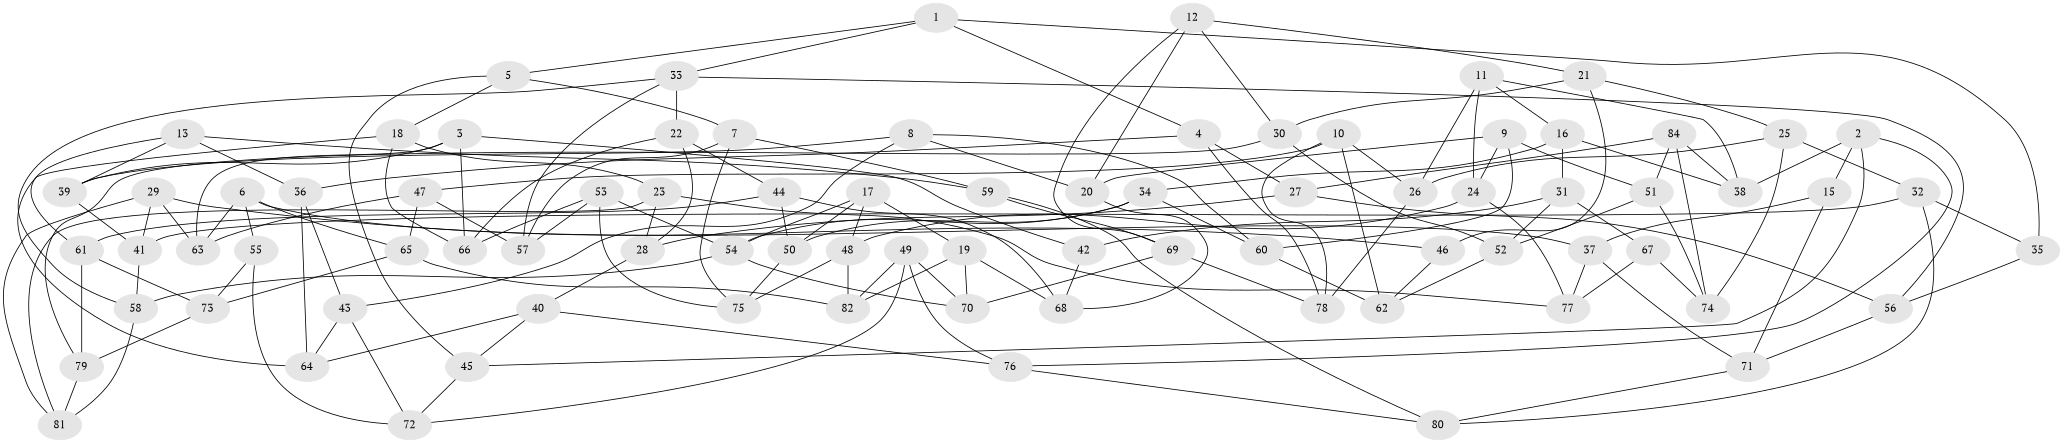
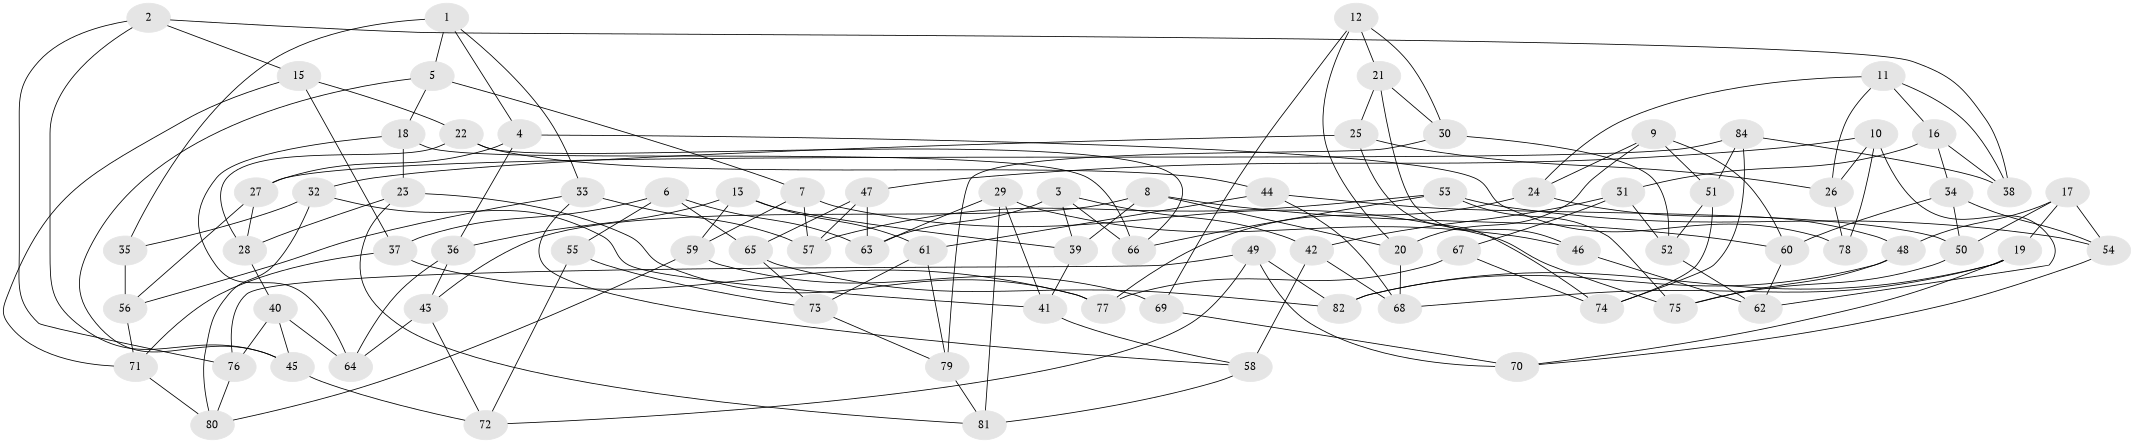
(677, 105) -> (382, 102)
(433, 276) -> (1281, 309)
(1248, 280) -> none
